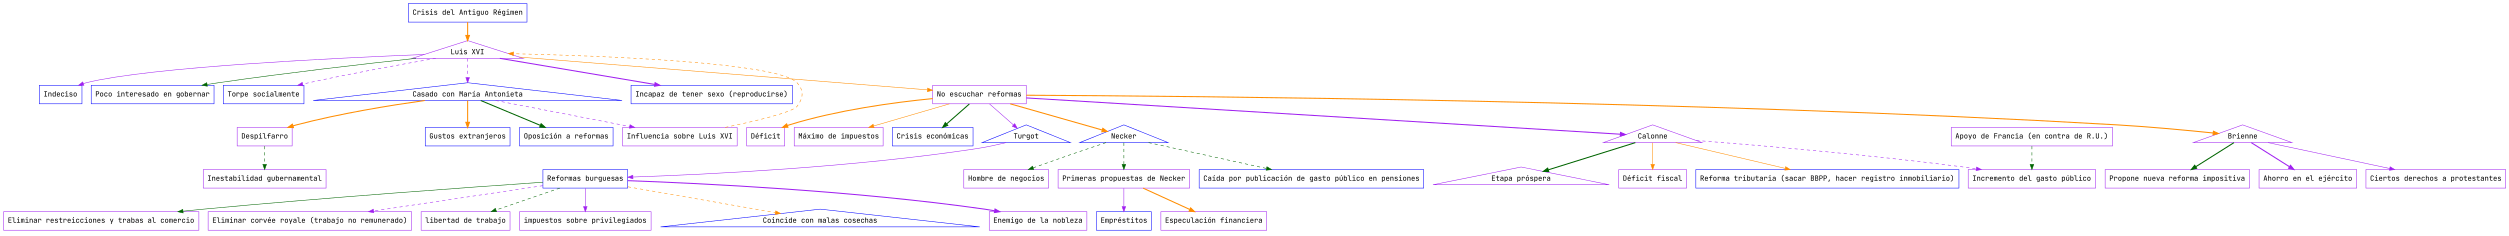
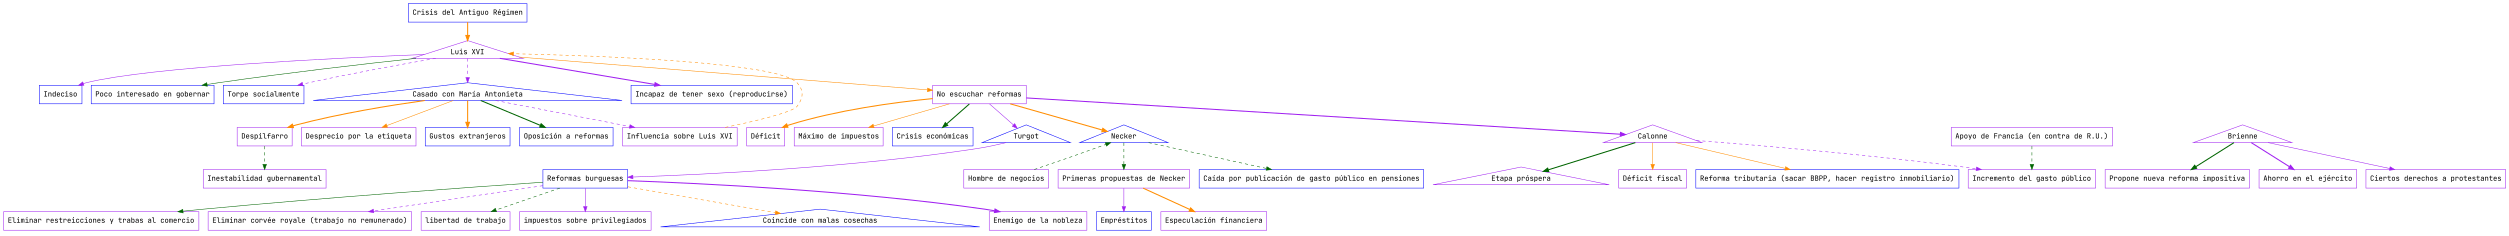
(1620, 105) -> none
none -> (359, 137)
(1070, 155) -> (1070, 157)
